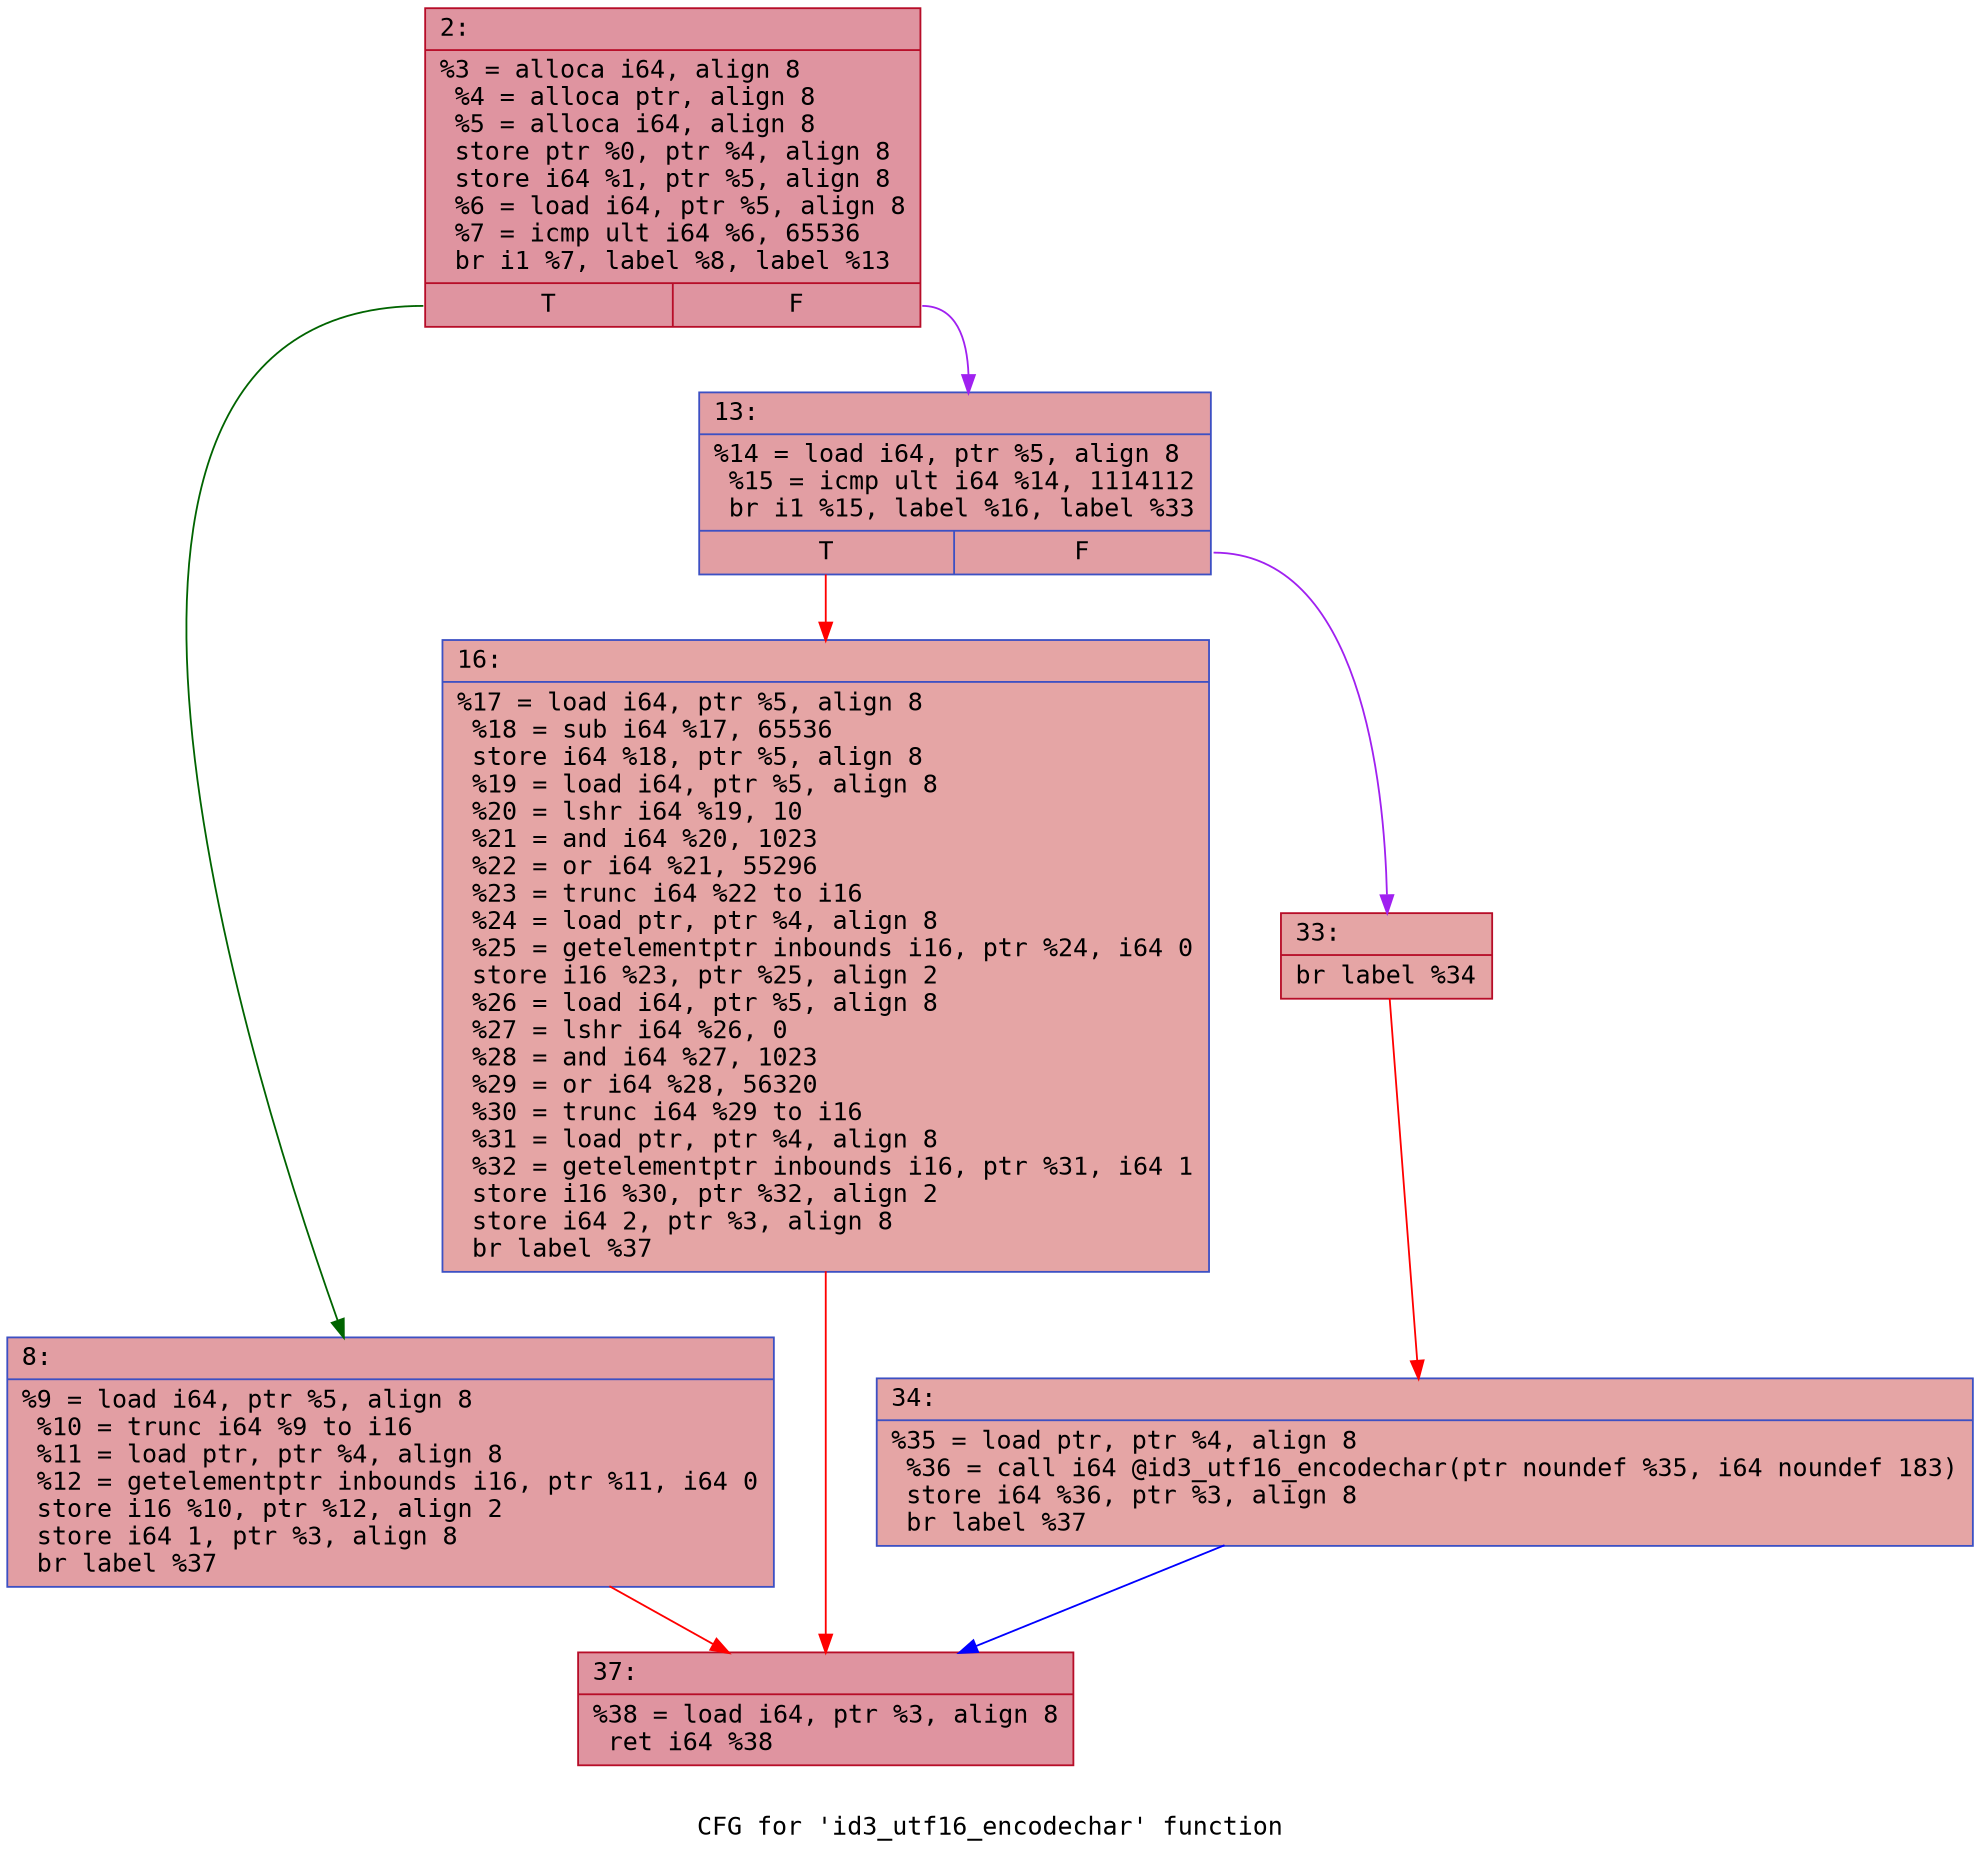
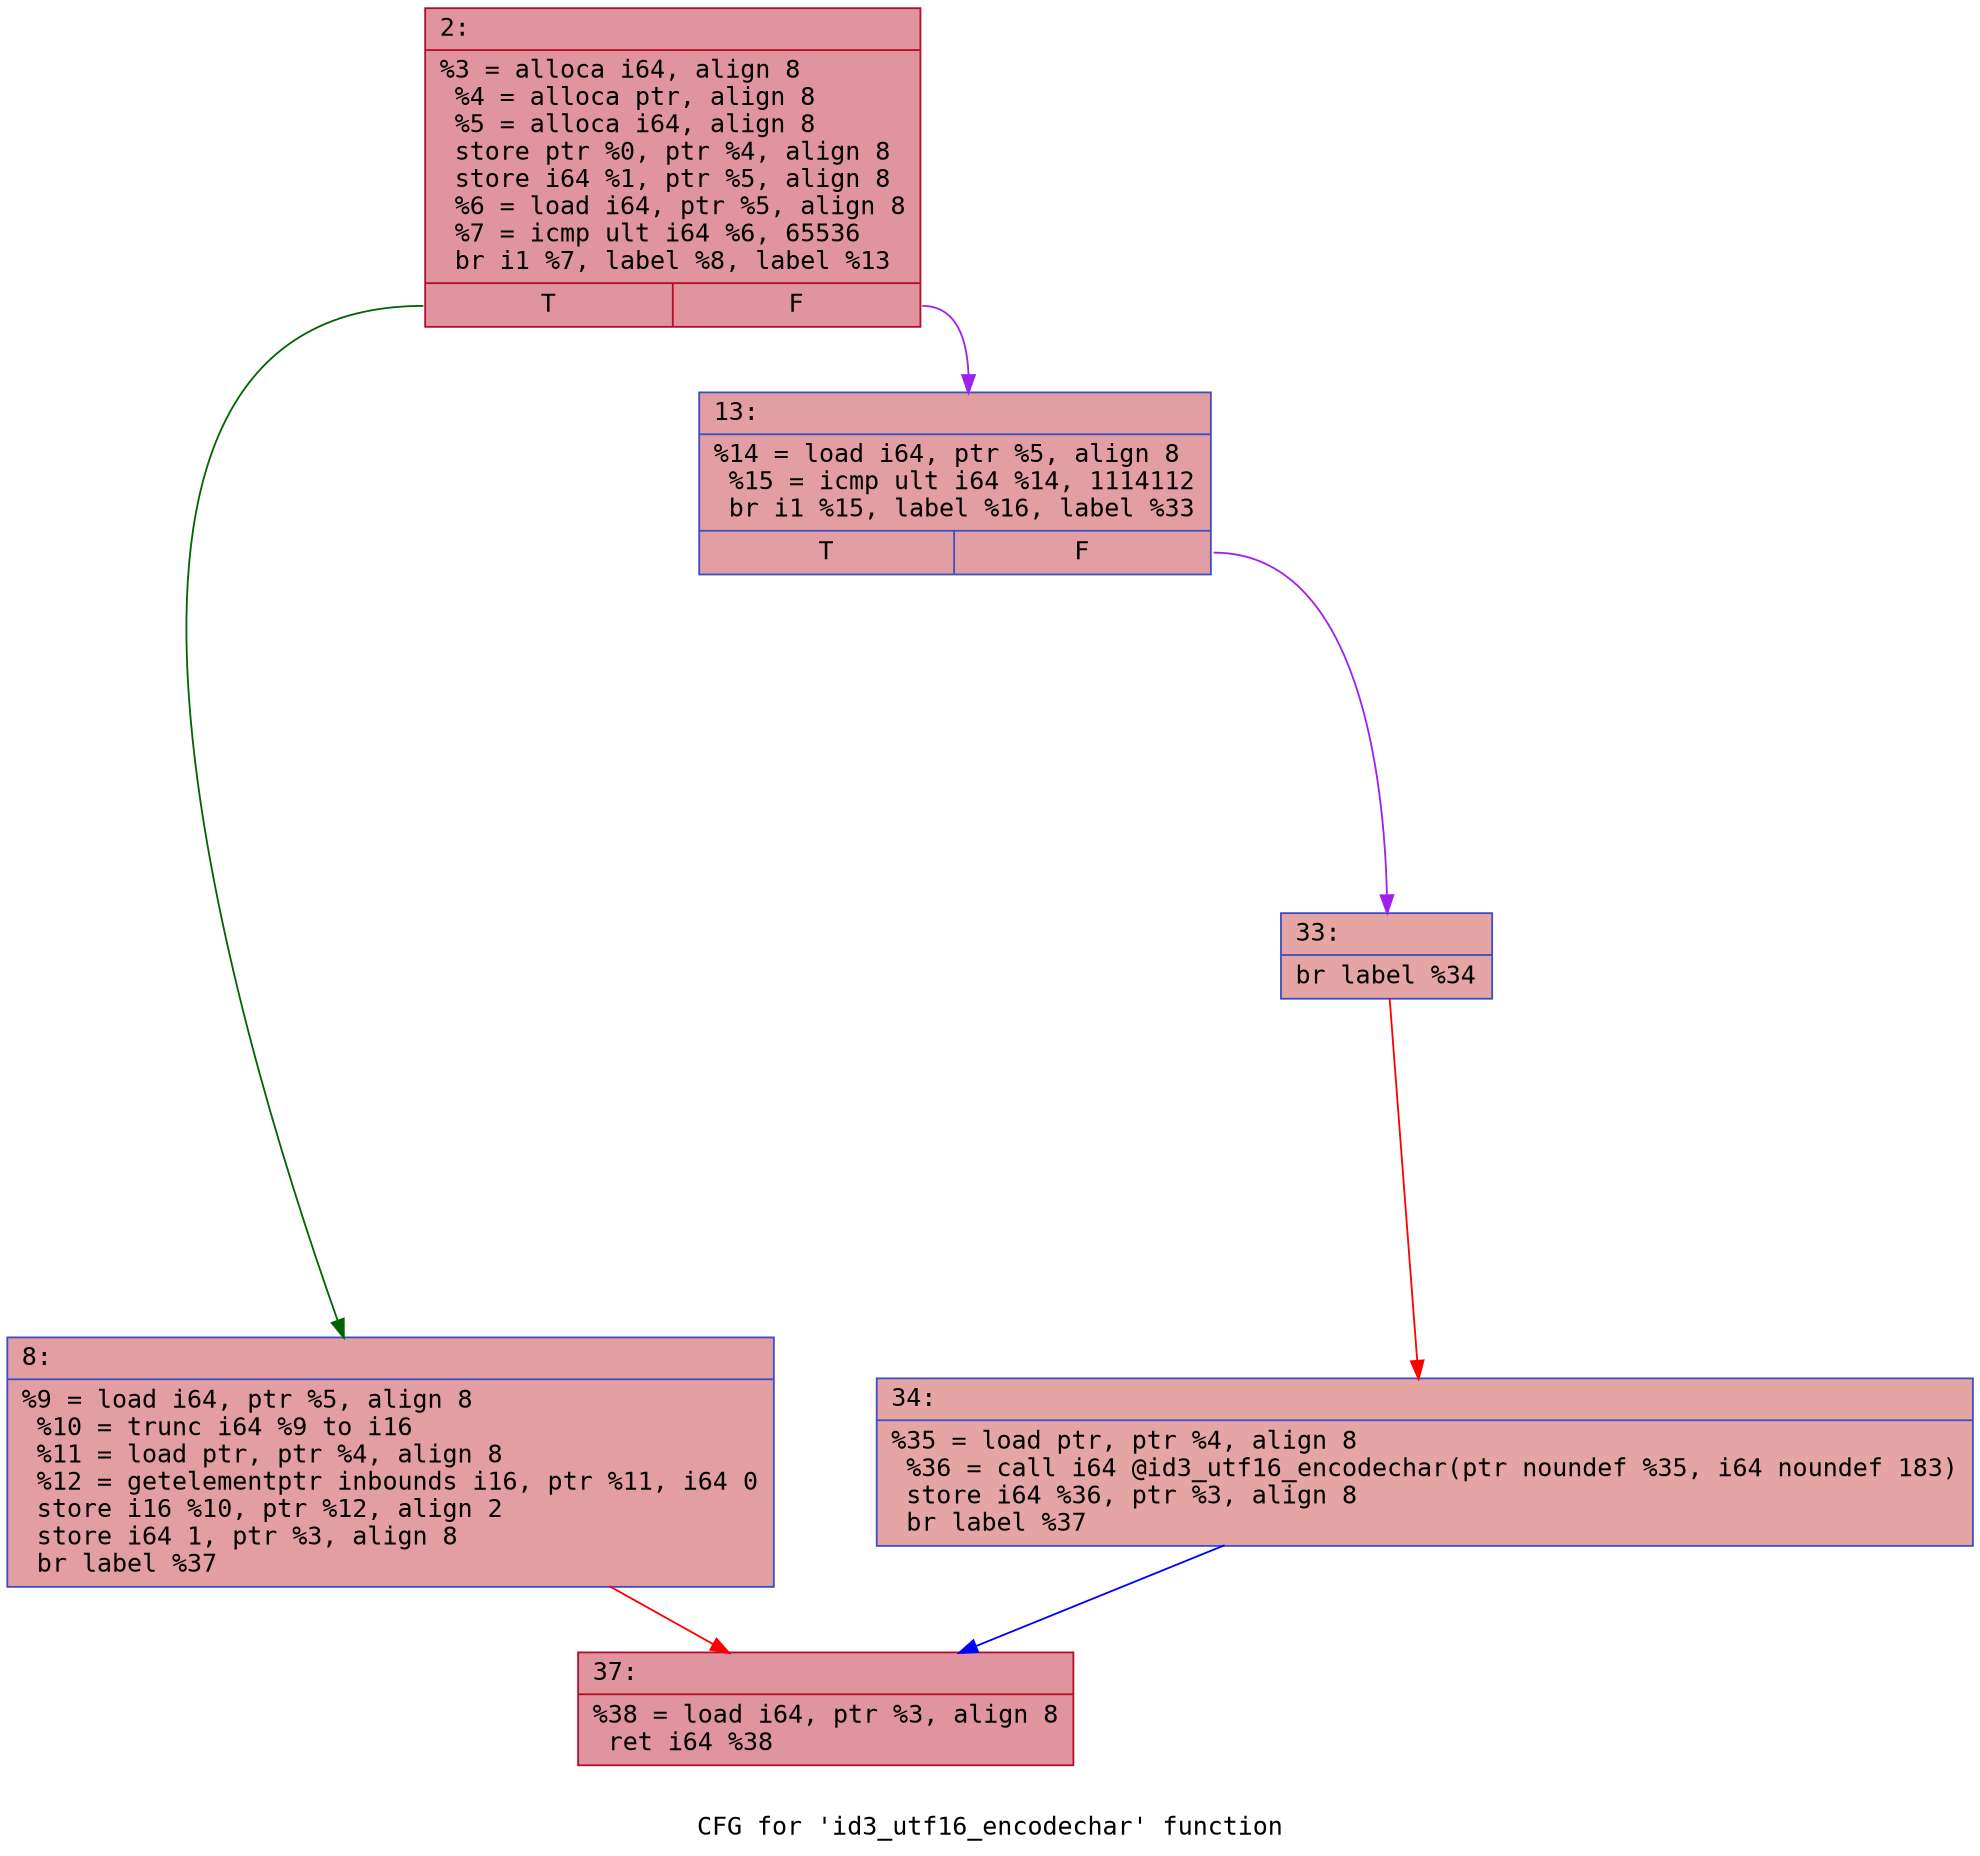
(826, 956) -> none
(1387, 956) -> (1387, 956)
